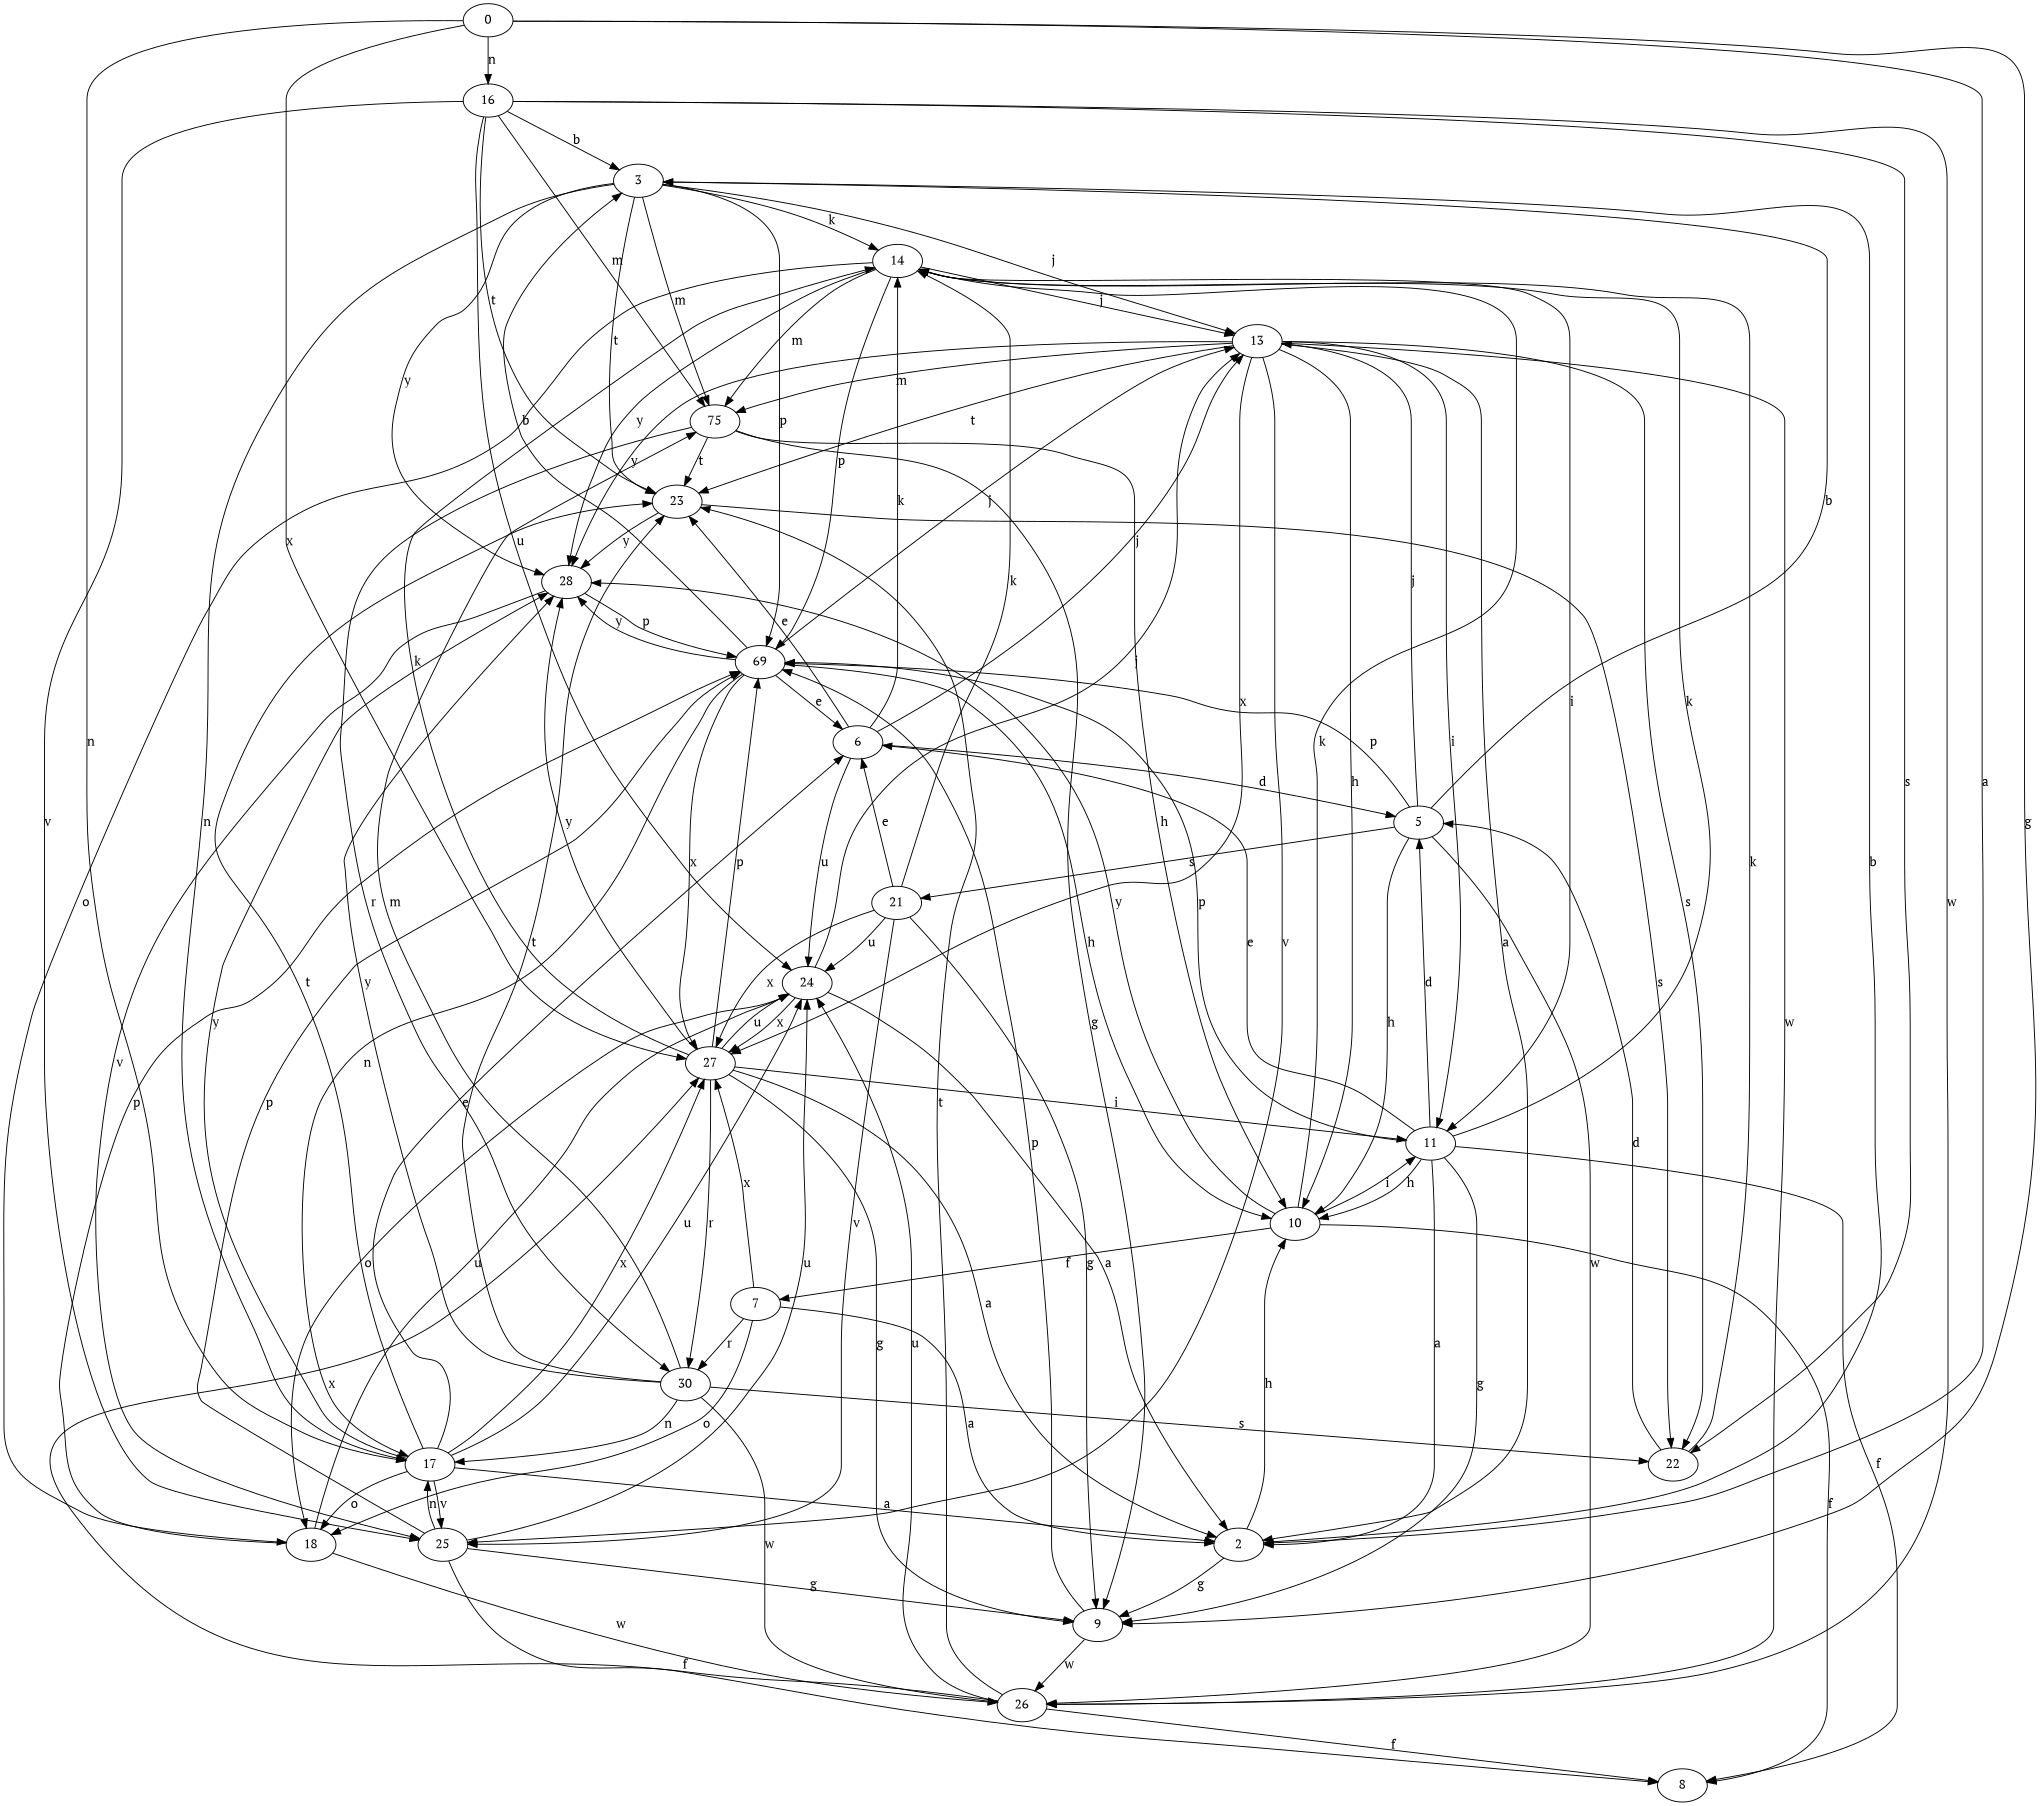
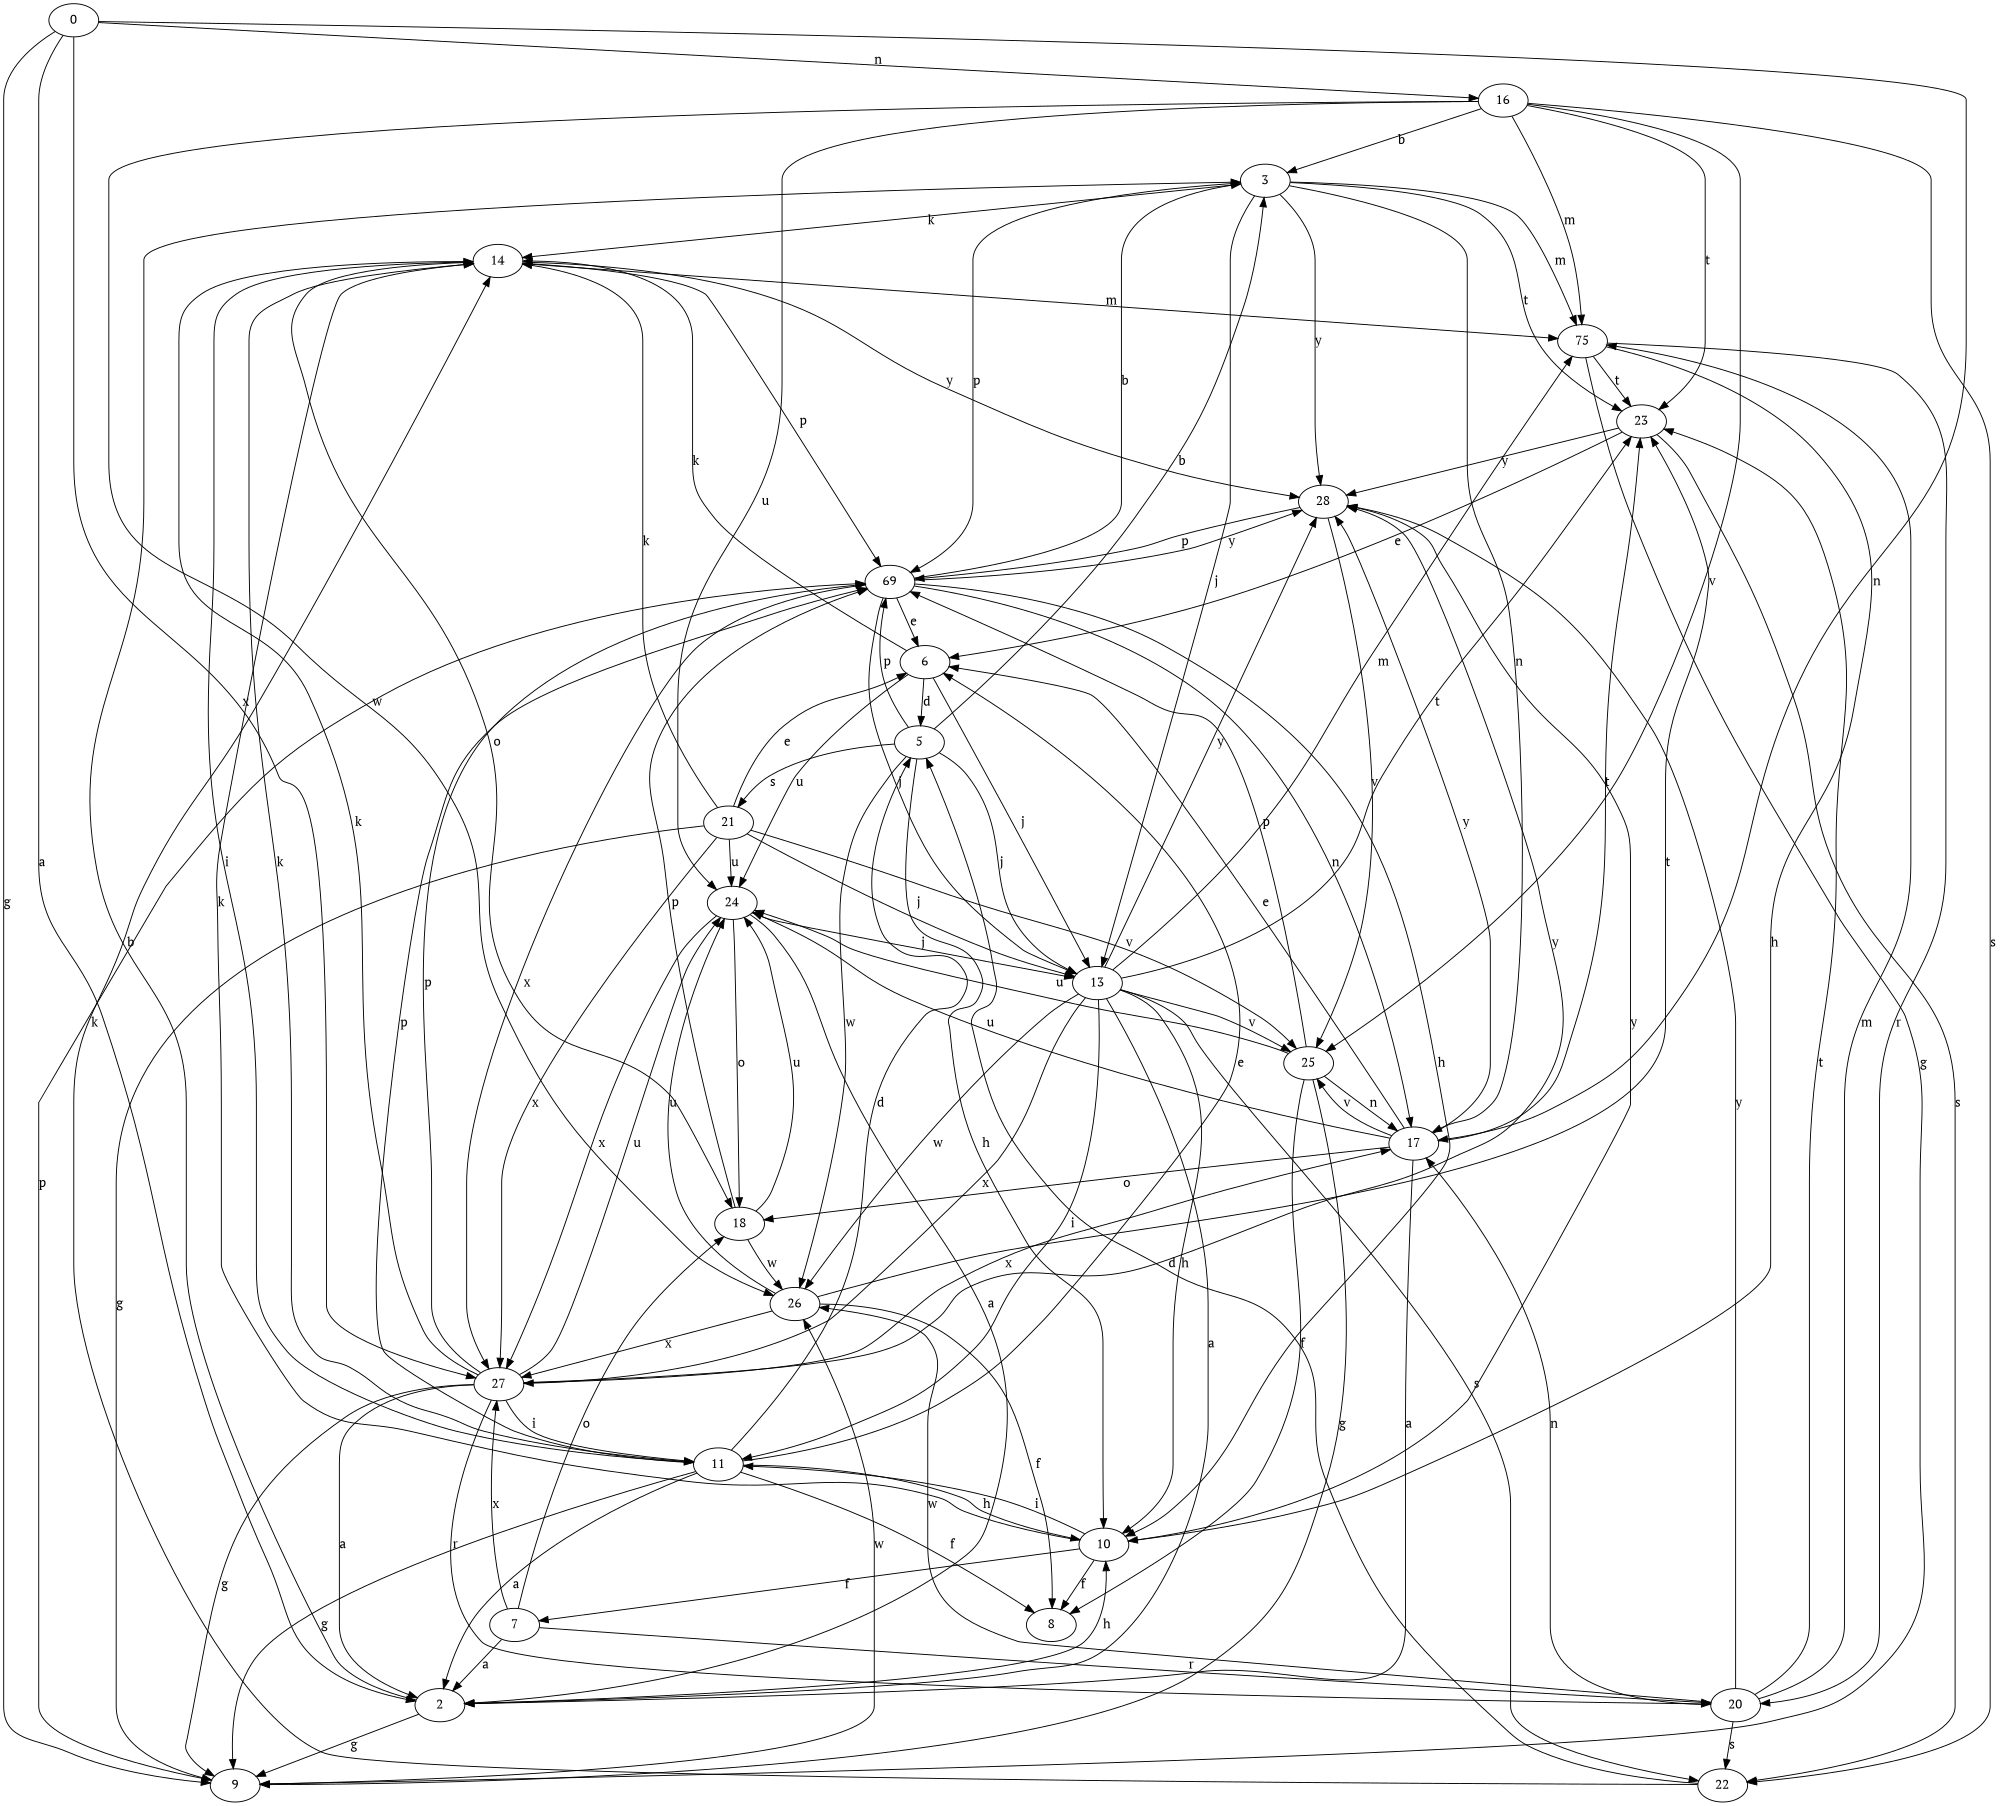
(1073, 300) -> (903, 912)
(780, 627) -> (1300, 572)
(601, 1290) -> (950, 1283)
(685, 1384) -> (1736, 1705)
